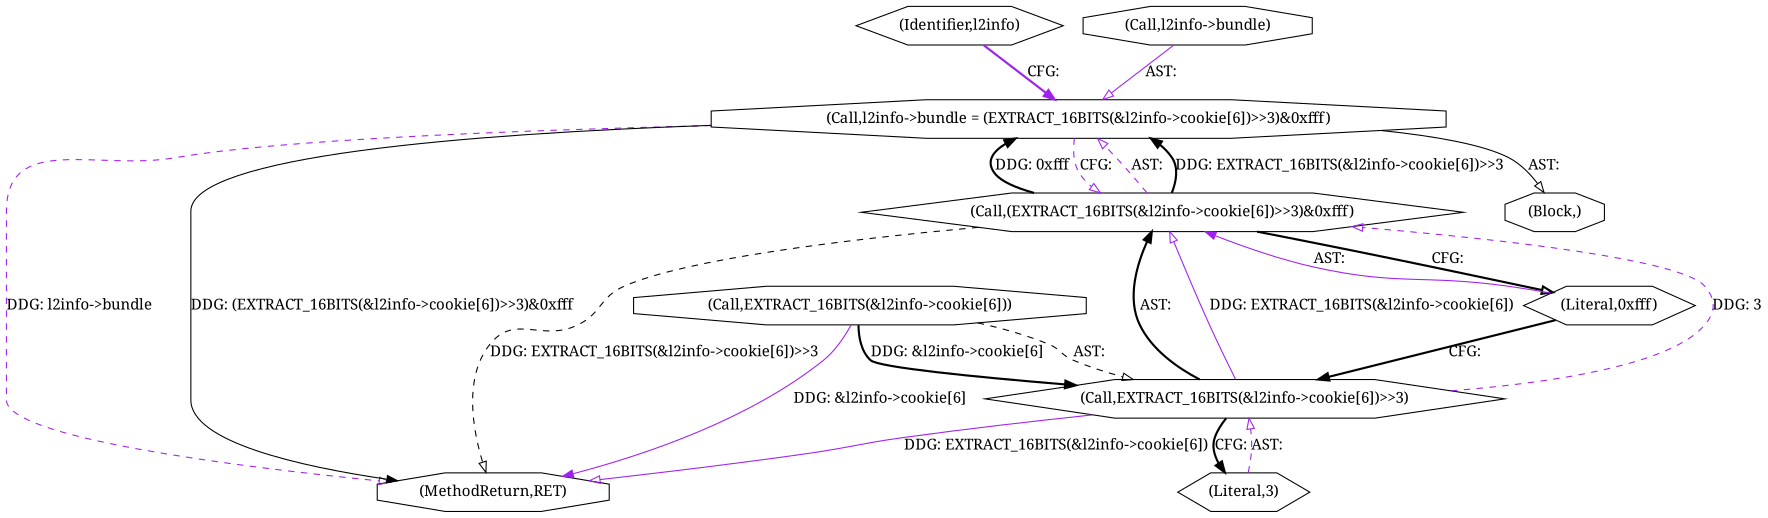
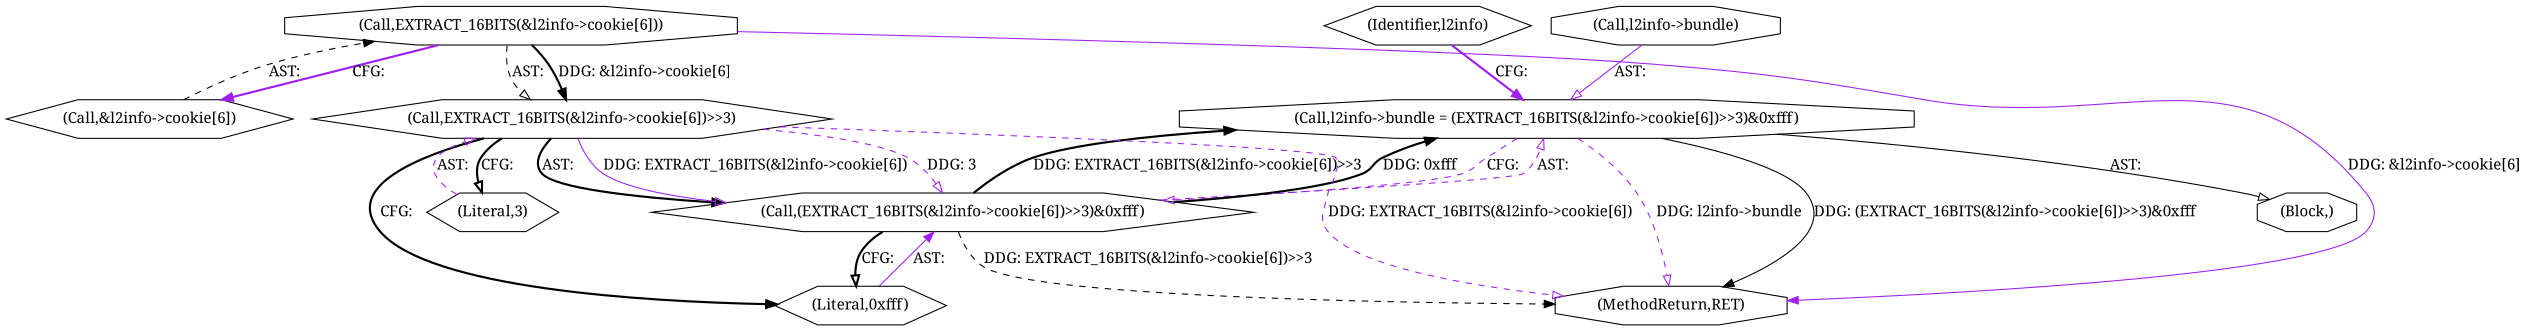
none -> (150, 119)
(664, 273) -> (1241, 297)
(1442, 348) -> (485, 277)
(1214, 440) -> (482, 156)
(846, 447) -> (1215, 146)
